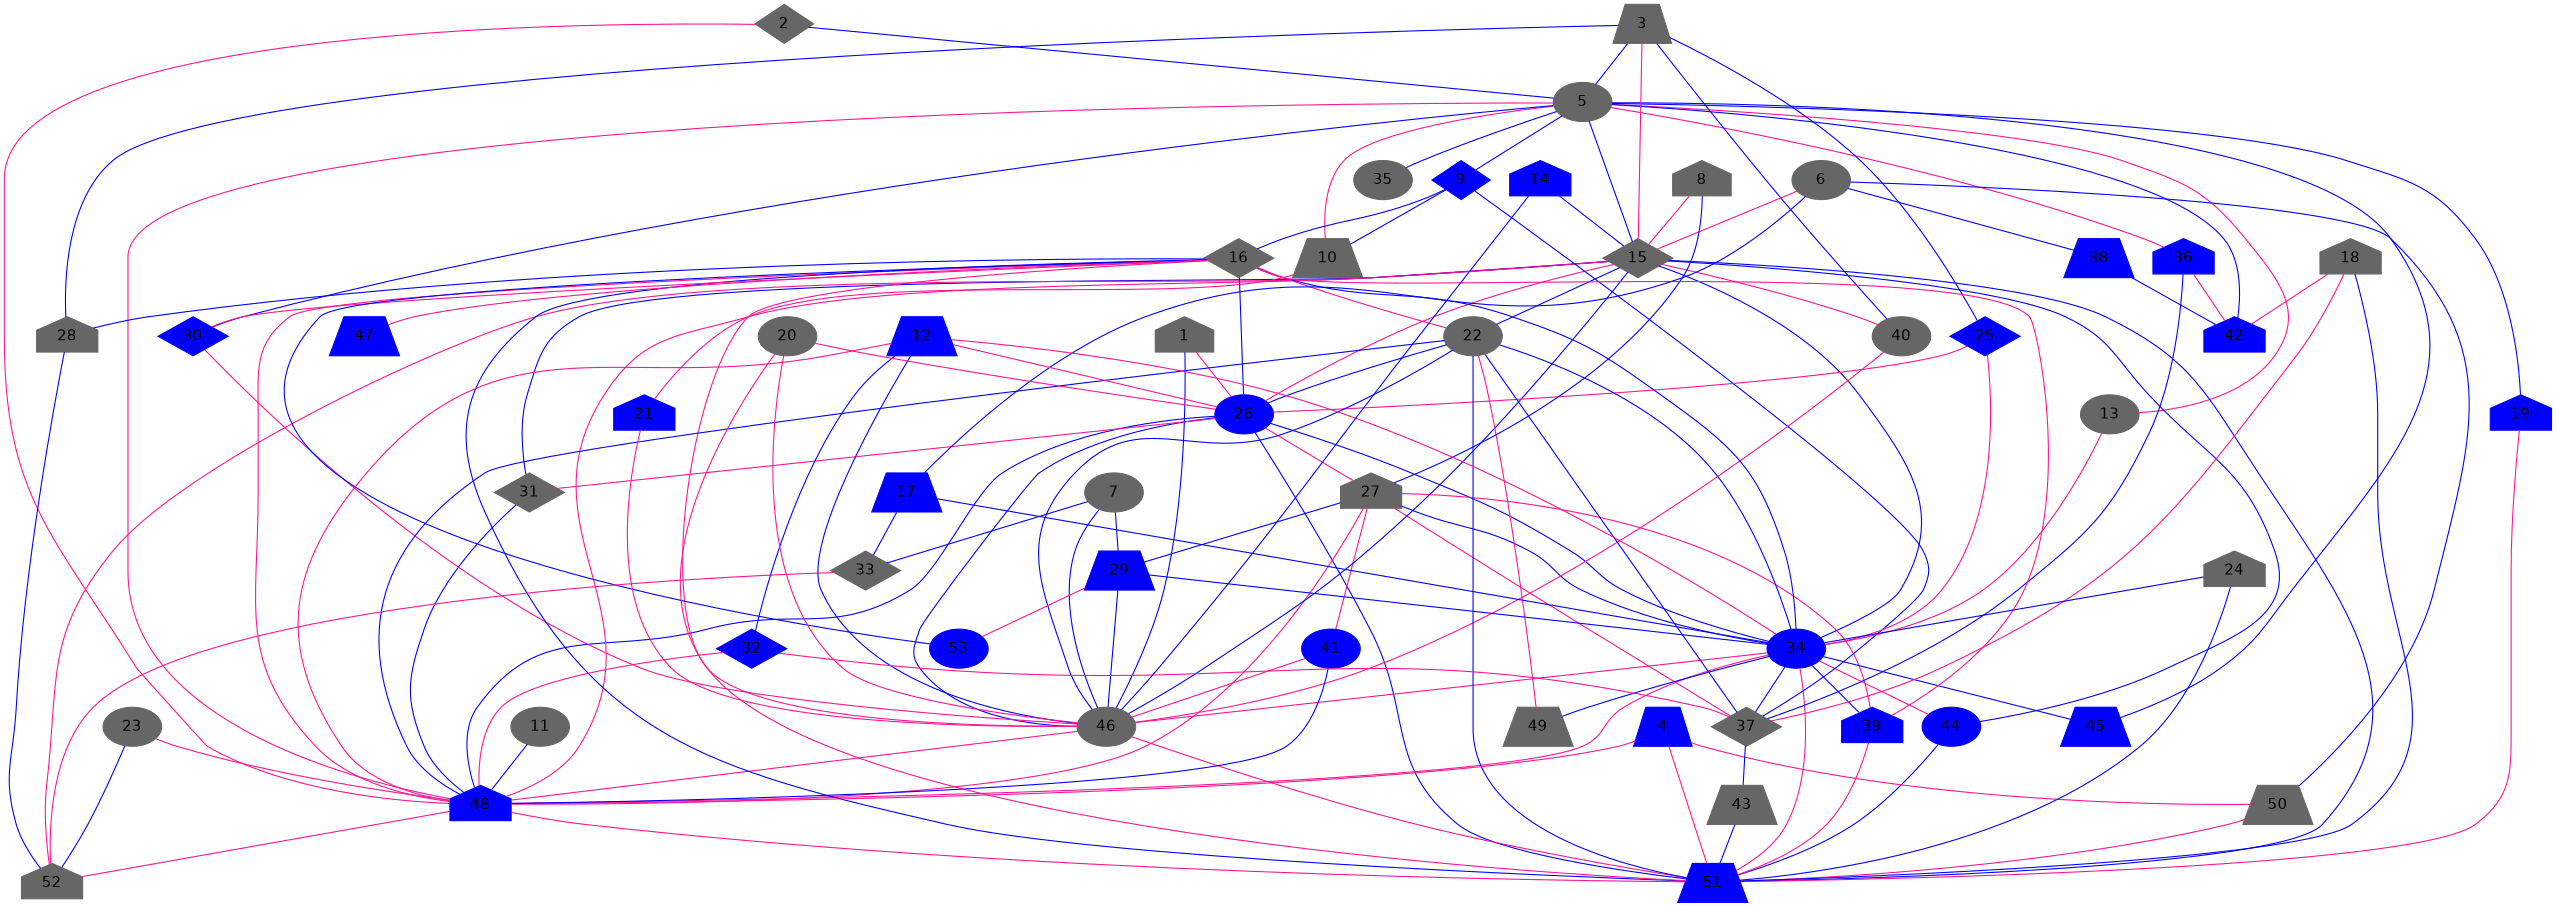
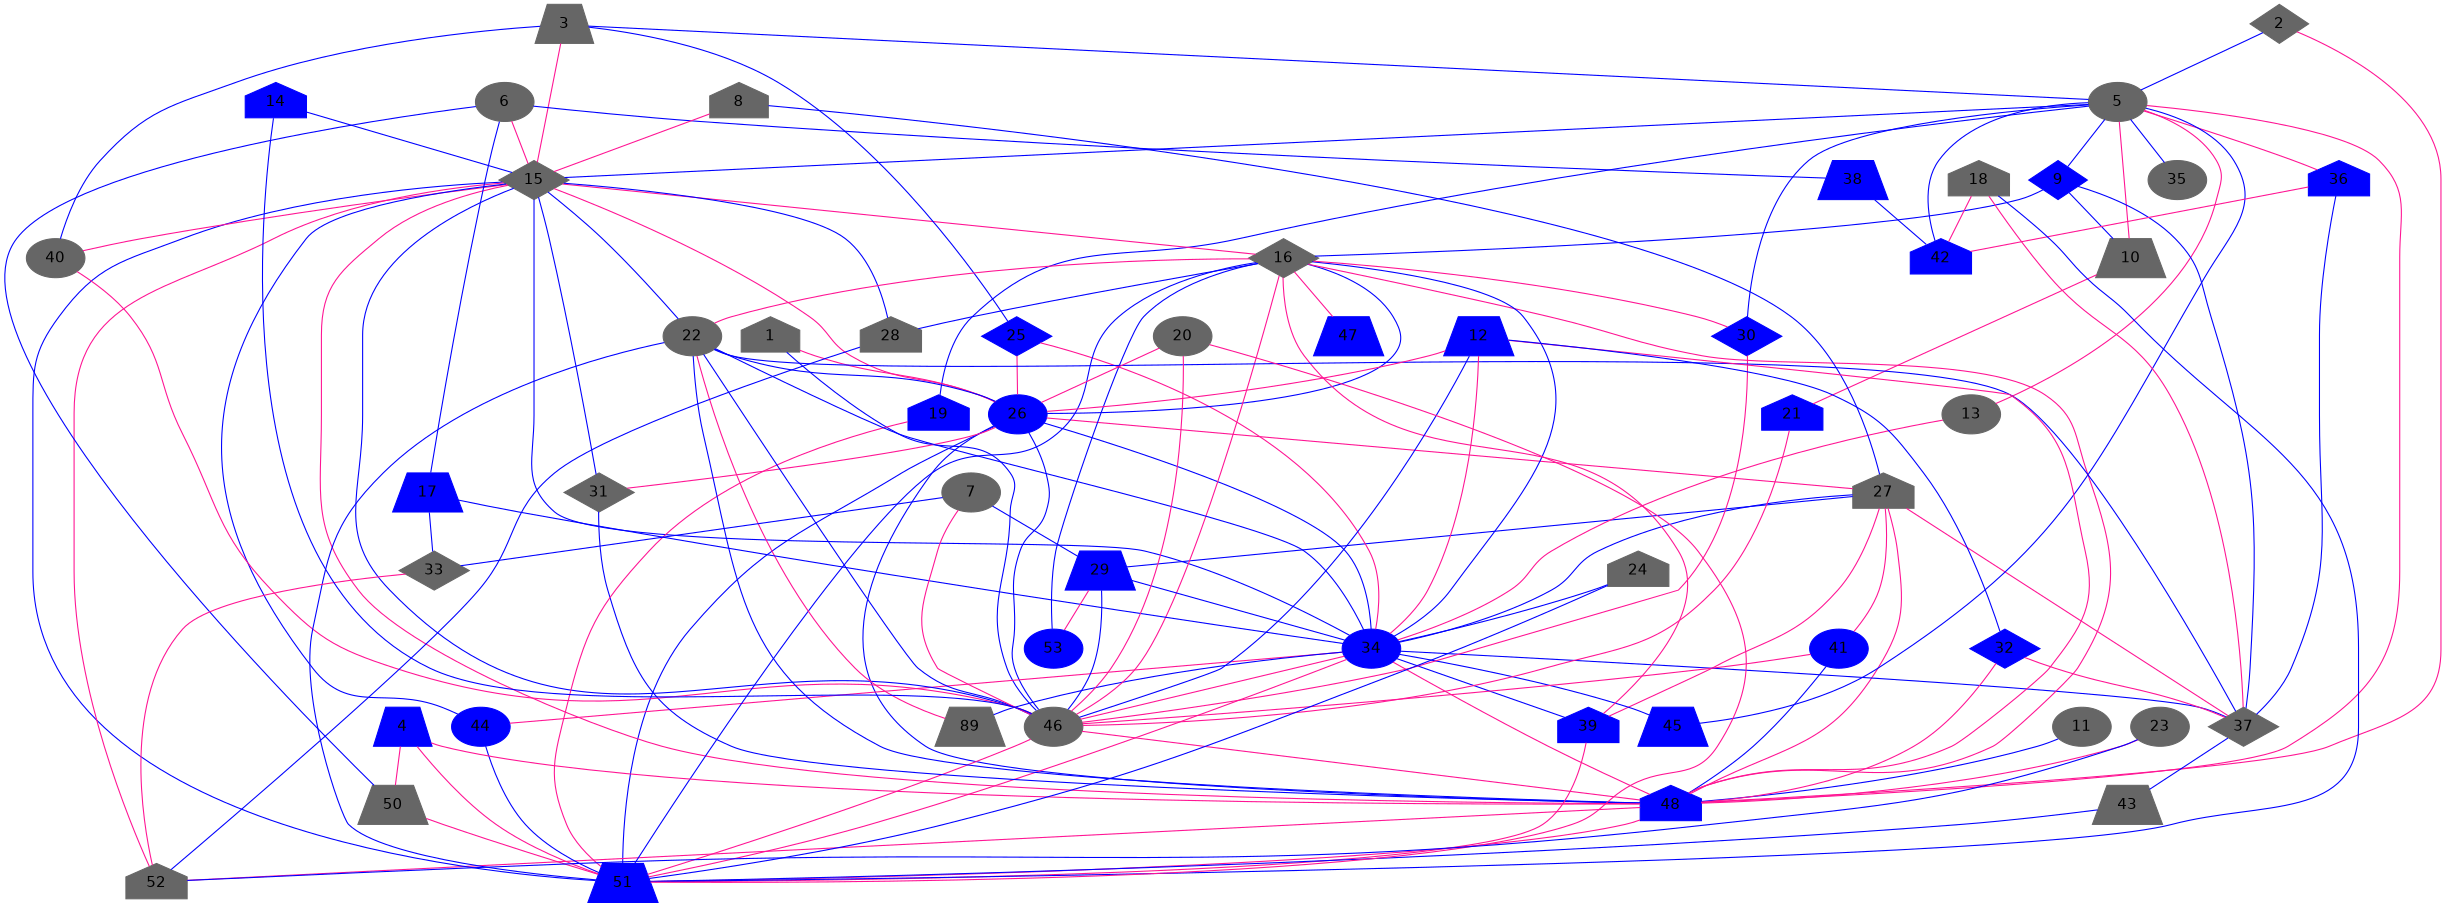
(776, 61) -> (780, 214)
none -> (909, 219)
(1070, 607) -> (924, 639)
(1538, 727) -> (970, 727)
